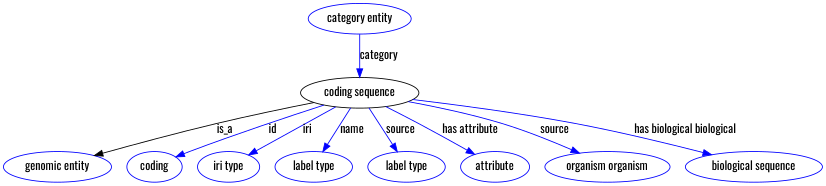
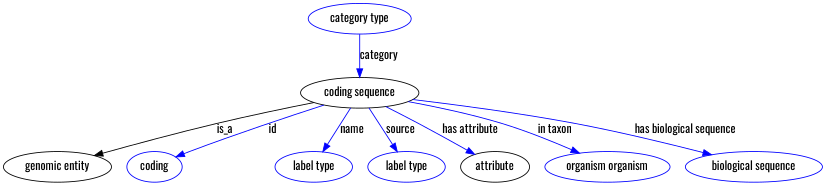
(360, 19) -> (360, 19)
(555, 130) -> (555, 130)
(685, 130) -> (685, 130)
(57, 167) -> (57, 167)
(229, 167) -> none
(495, 167) -> (495, 167)
